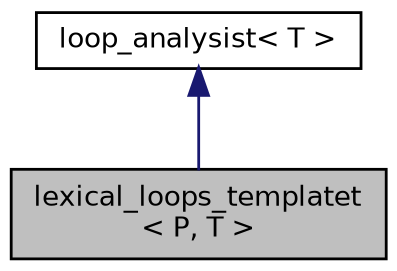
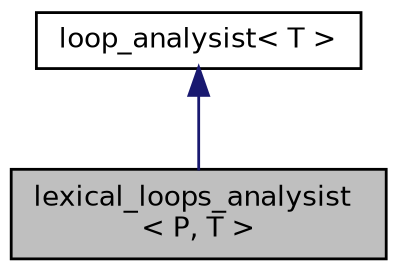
(199, 214) -> (199, 214)
